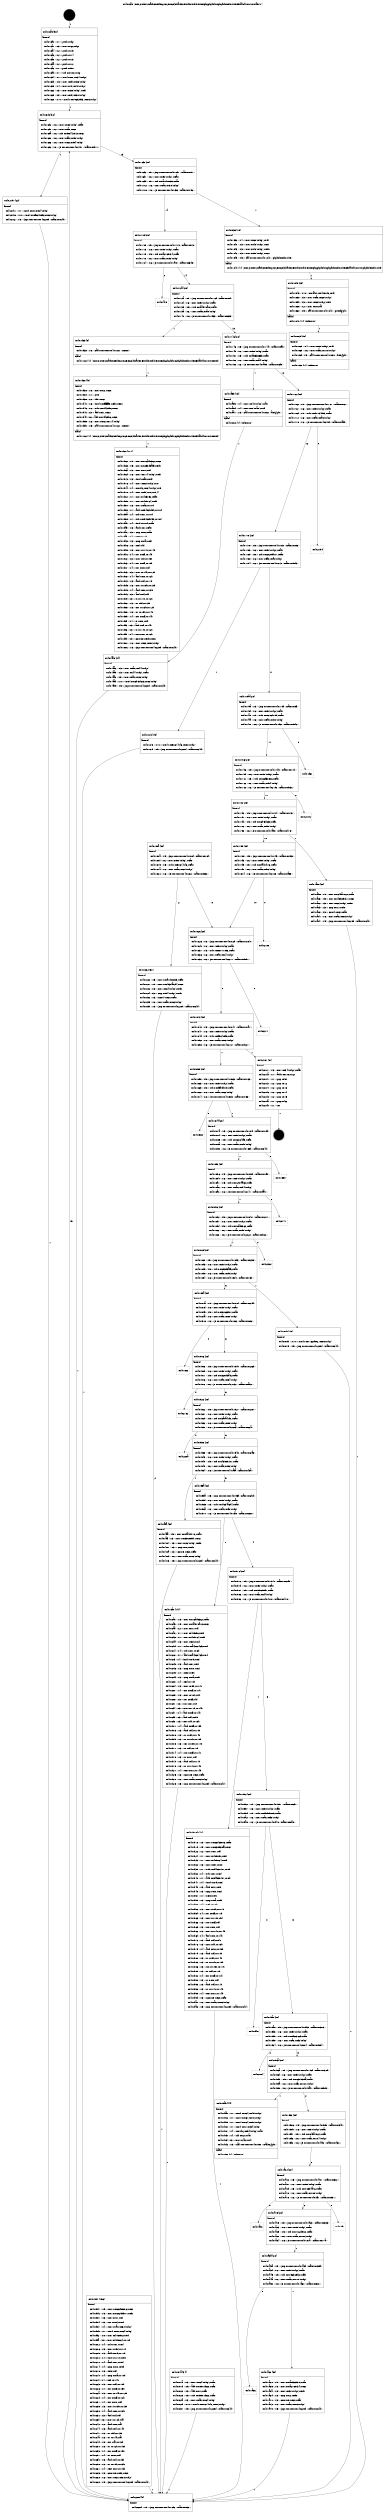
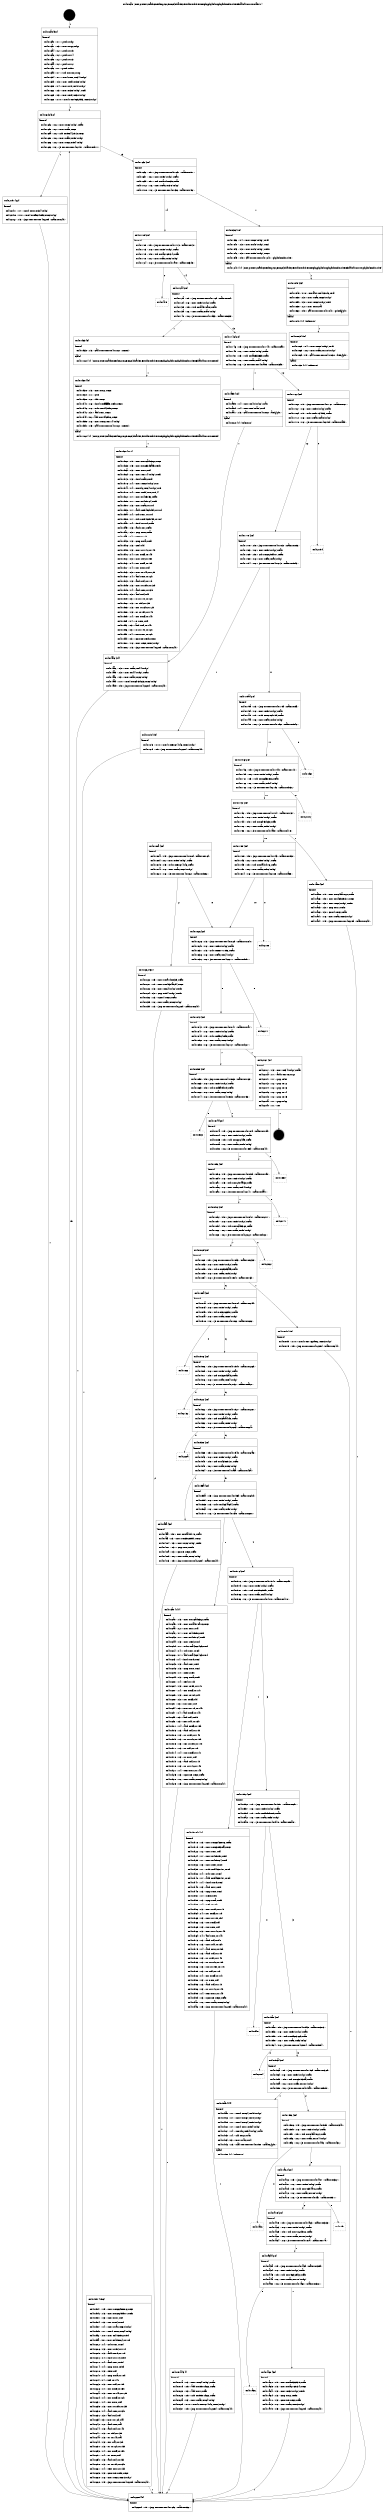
(265, 2209) -> (266, 2180)
